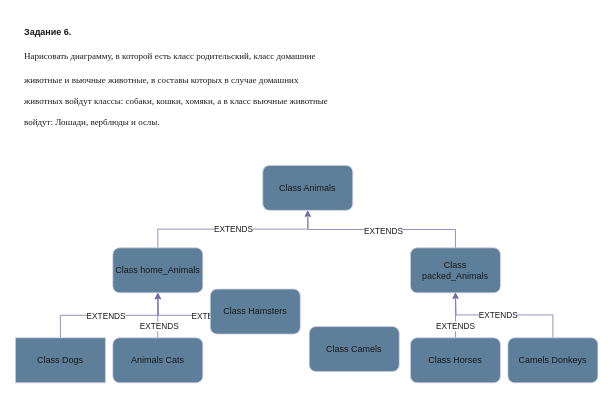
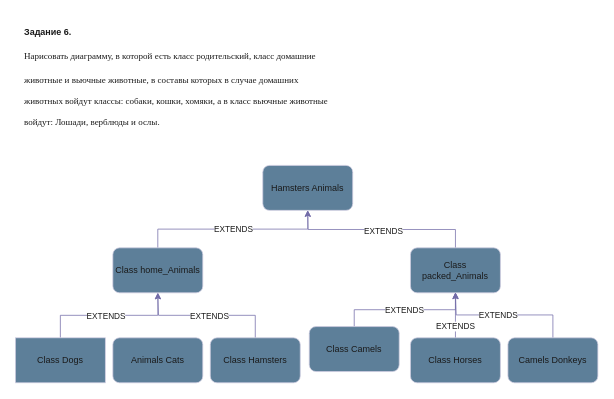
(308, 188) -> (308, 188)
none -> (404, 310)
(255, 312) -> (255, 360)
(158, 326) -> none
